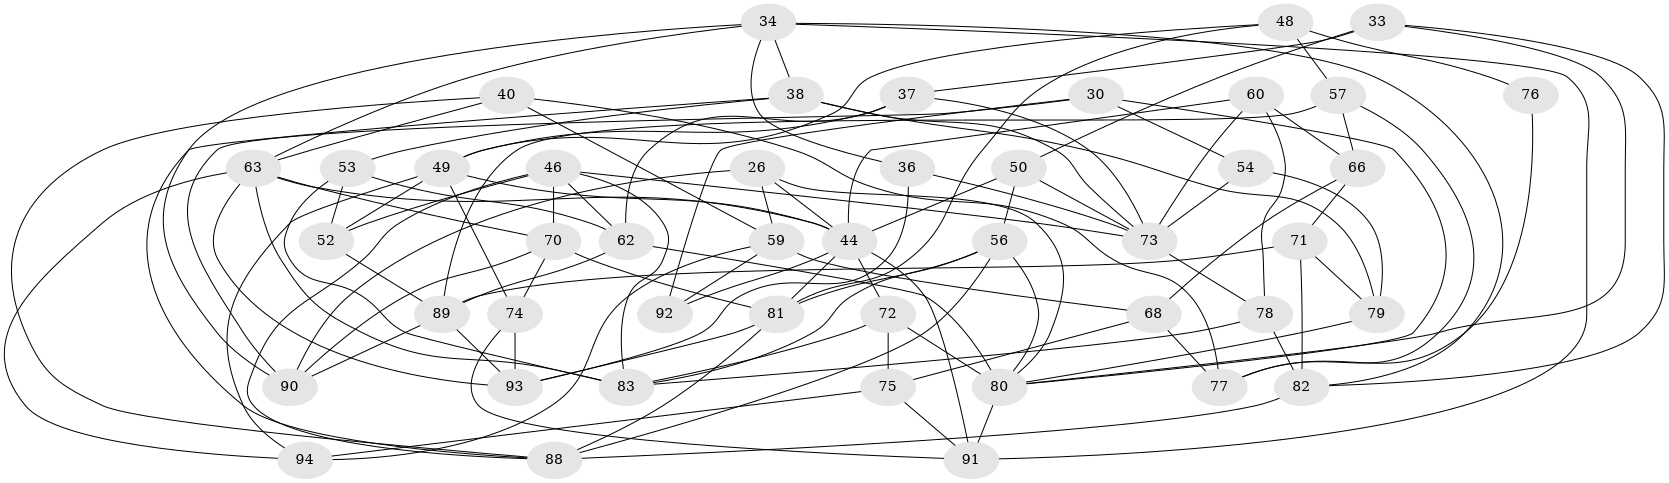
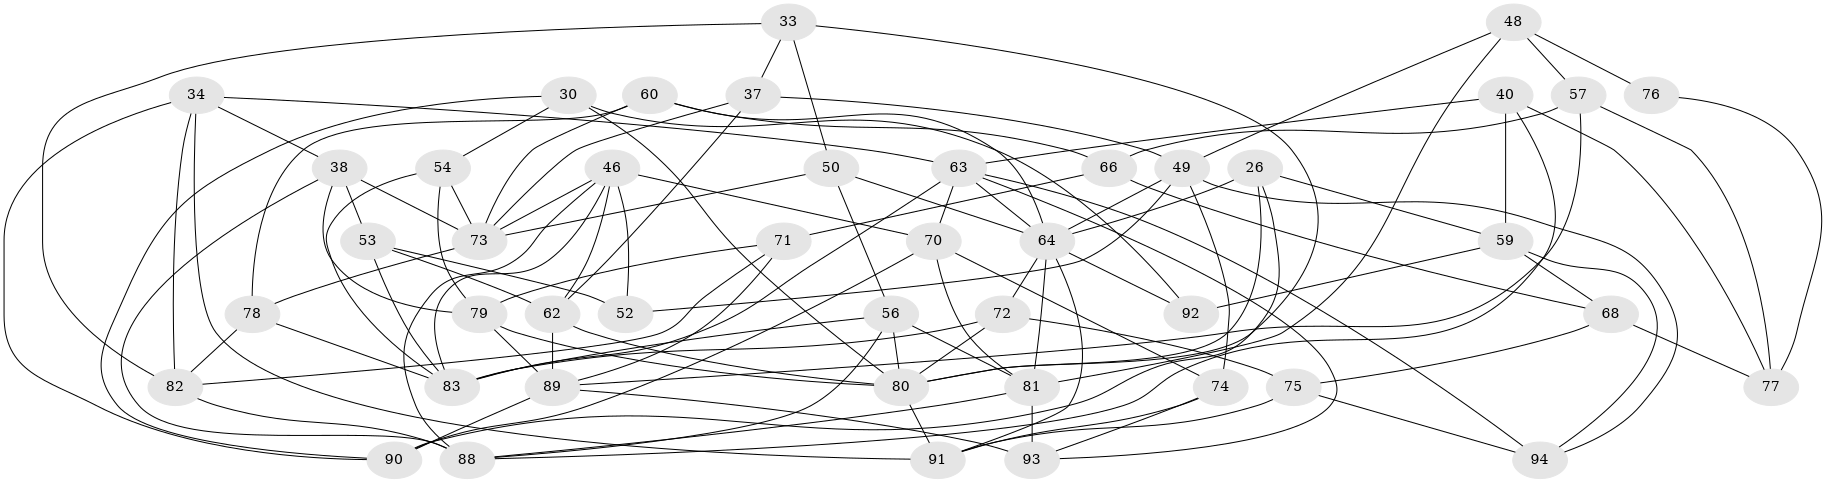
(907, 168) -> none
(850, 241) -> (1047, 241)
(386, 279) -> (515, 350)
none -> (345, 287)
